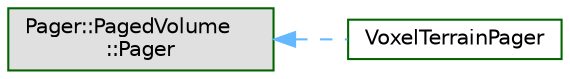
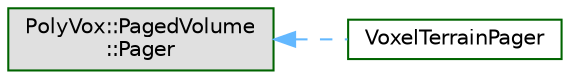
(141, 39) -> (141, 39)
